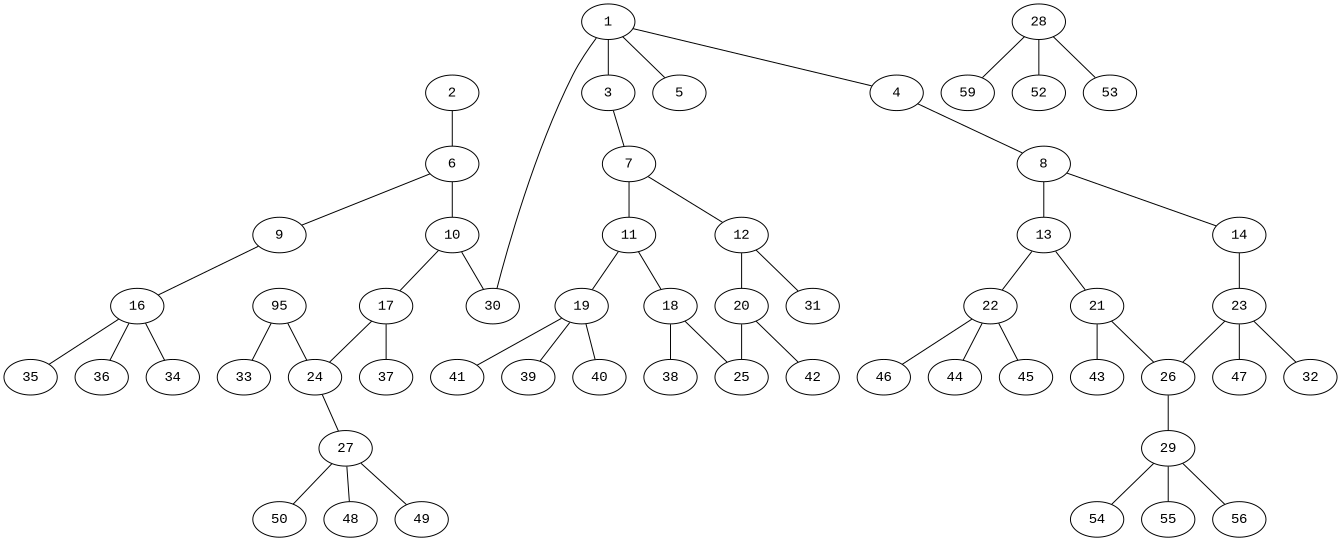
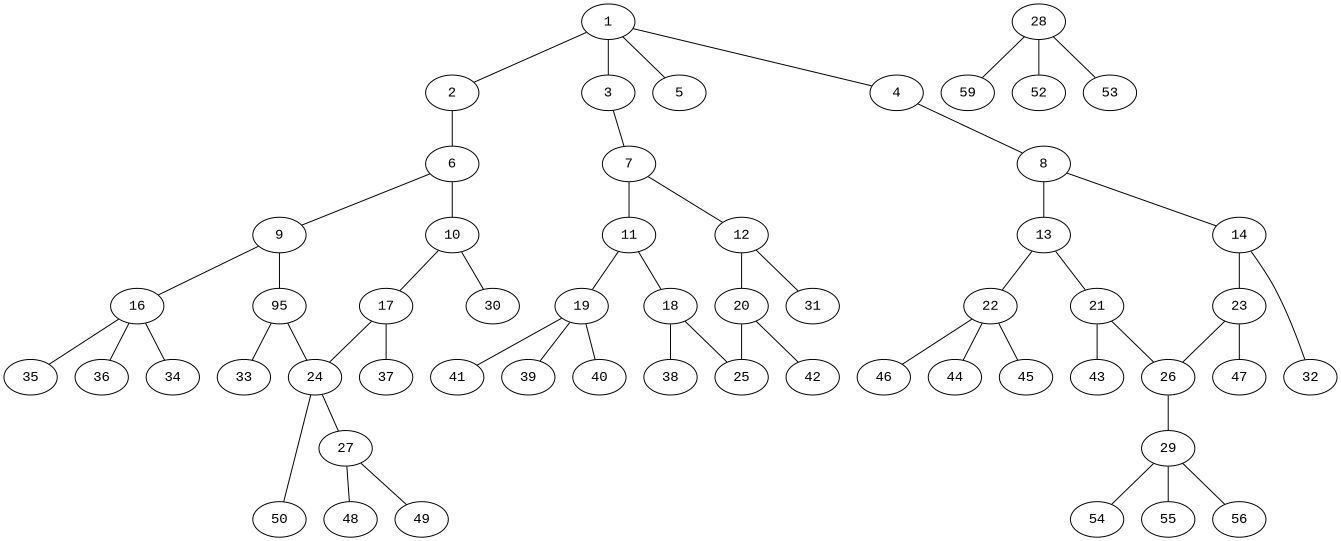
(537, 159) -> (530, 57)
none -> (279, 271)
(1275, 342) -> (1282, 303)
(313, 484) -> (297, 448)
